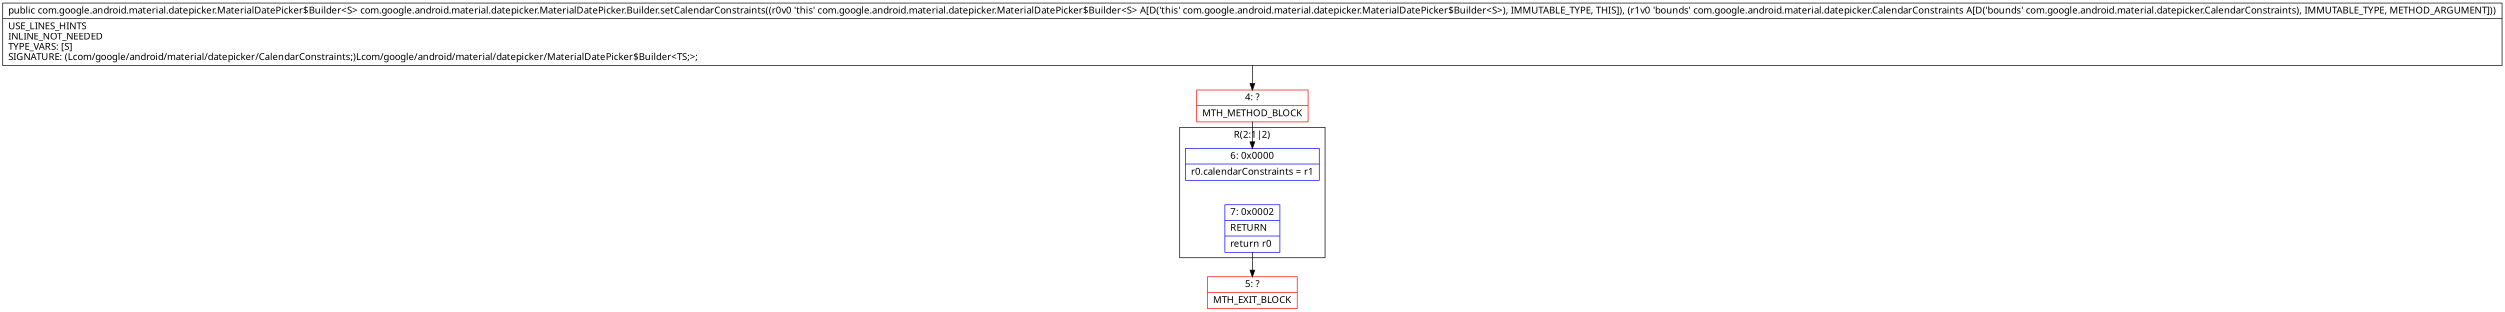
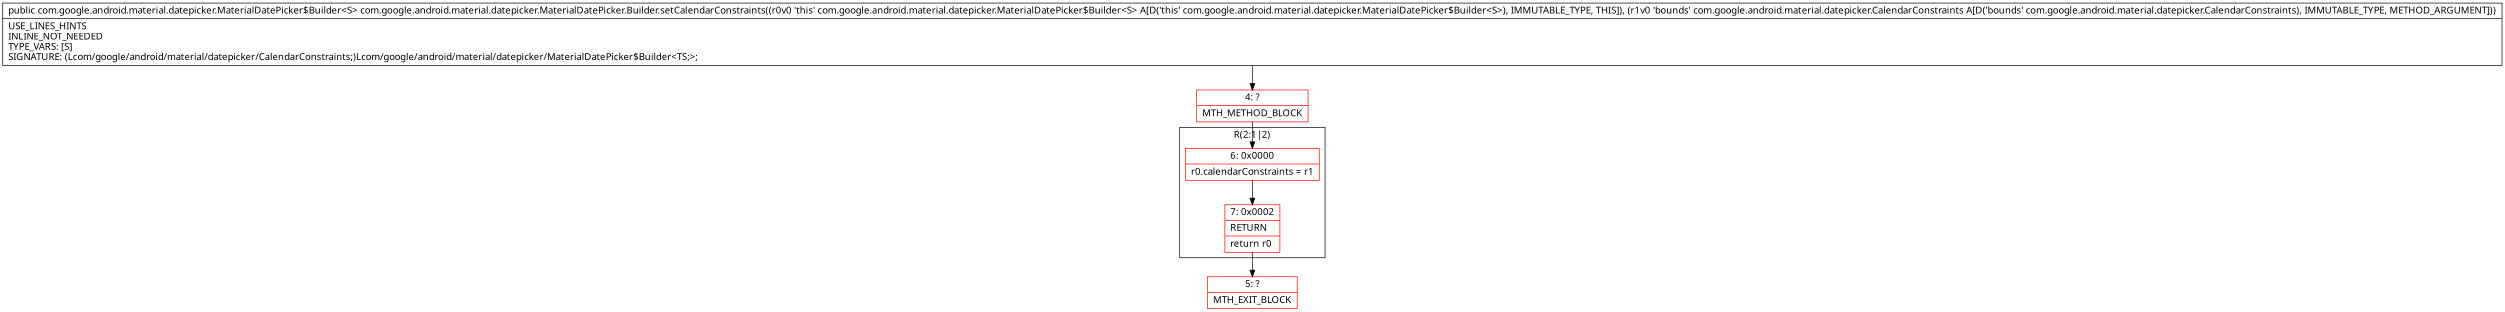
(1252, 164) -> (1252, 164)
none -> (1252, 189)
(1252, 229) -> (1252, 229)
